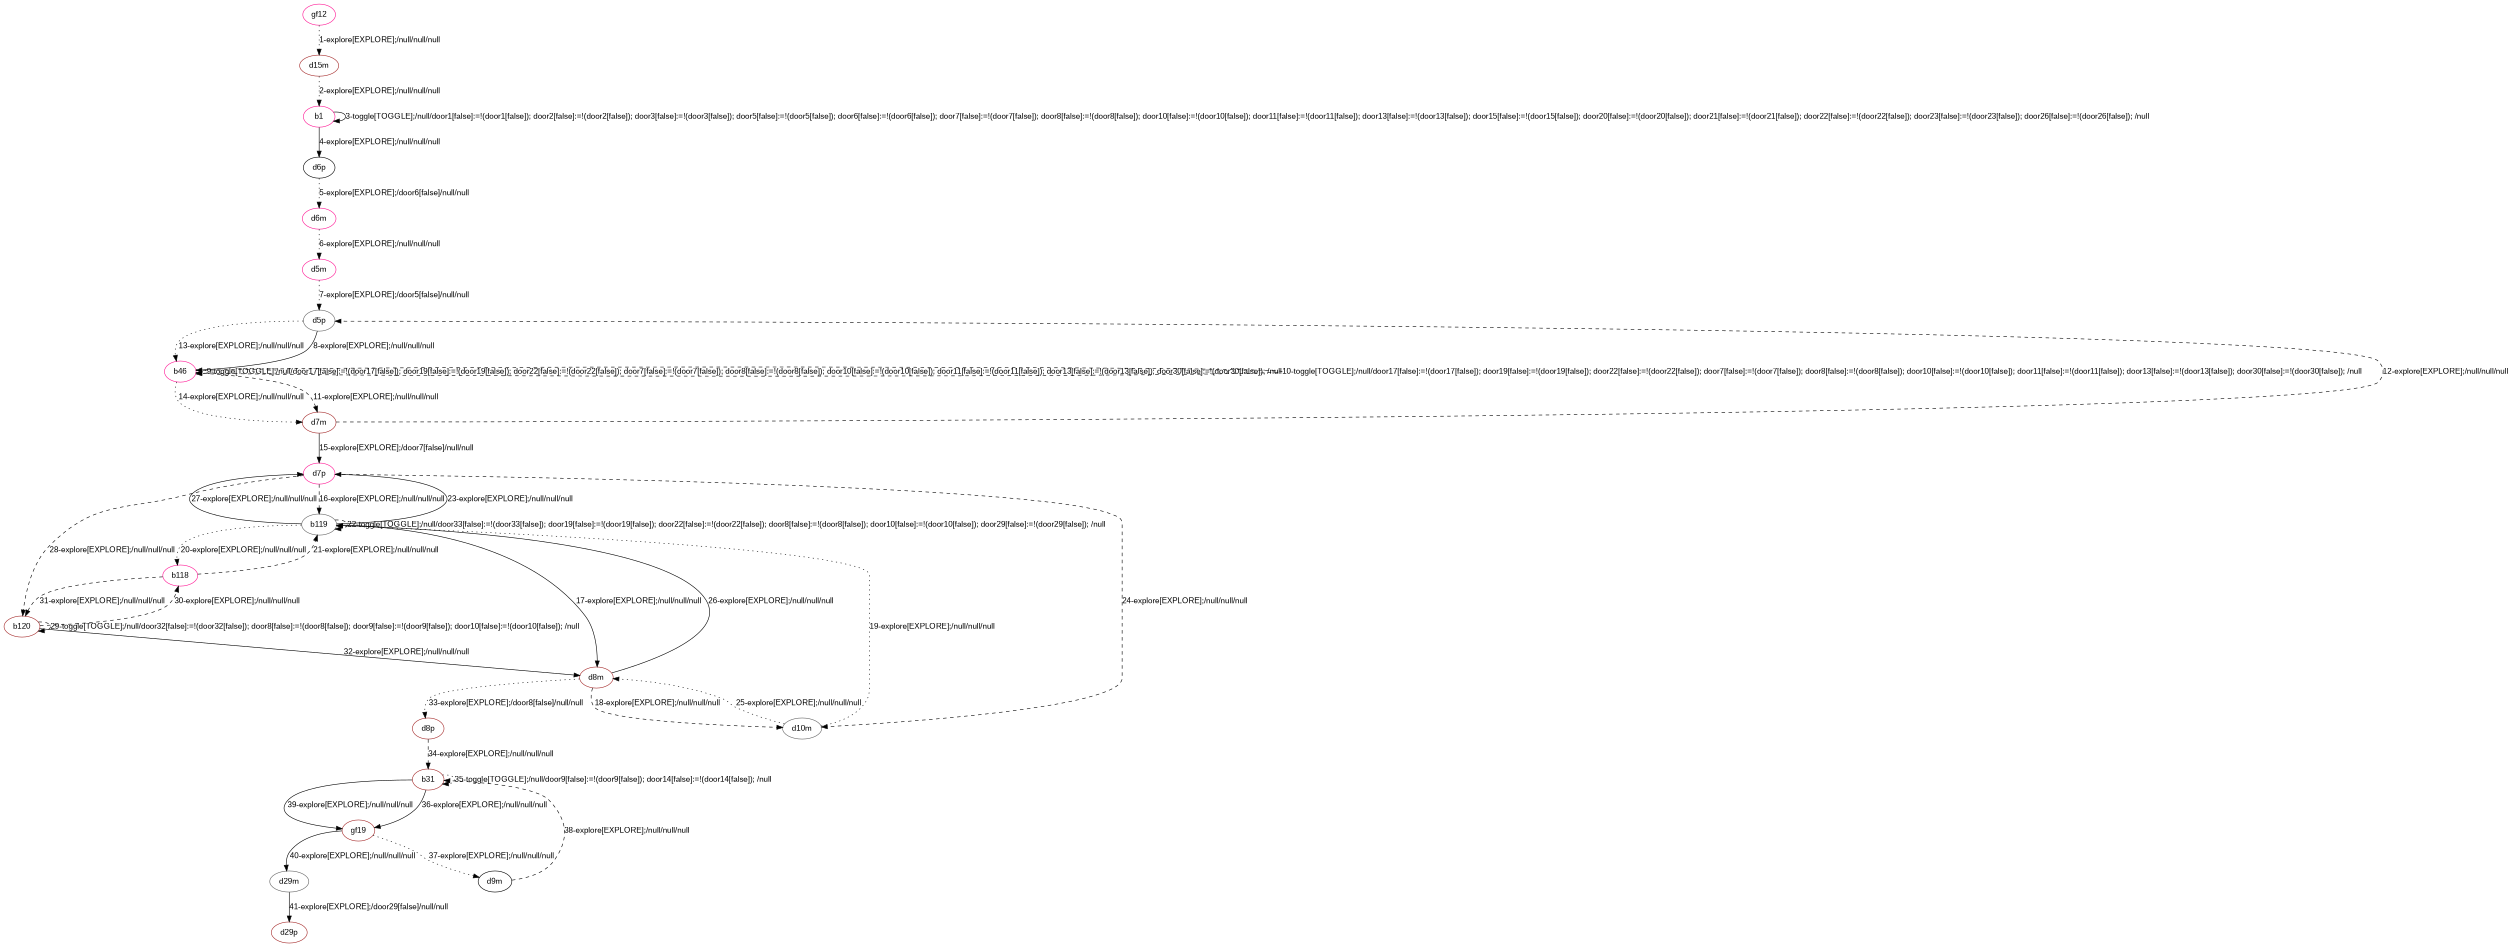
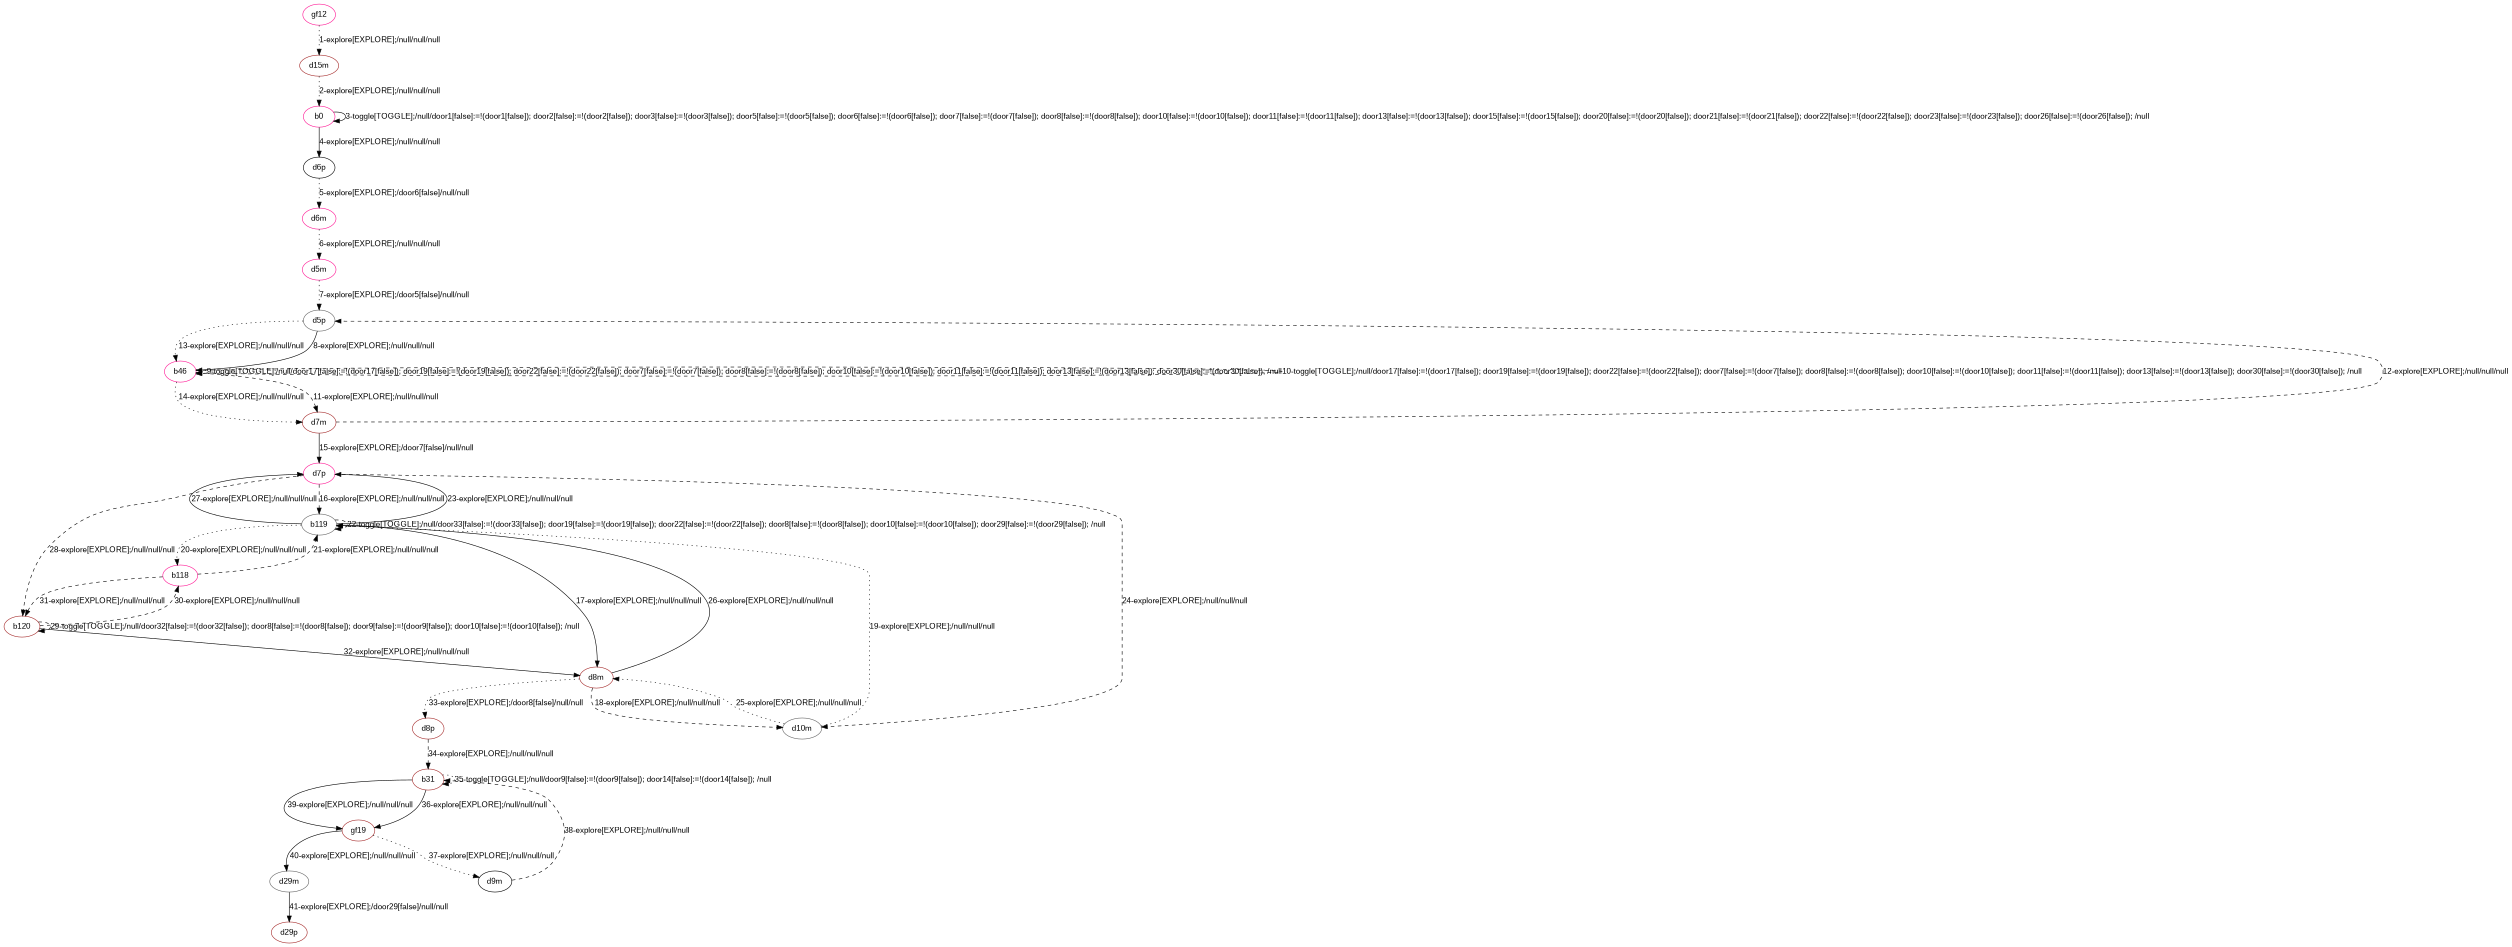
(319, 117) -> (319, 117)
